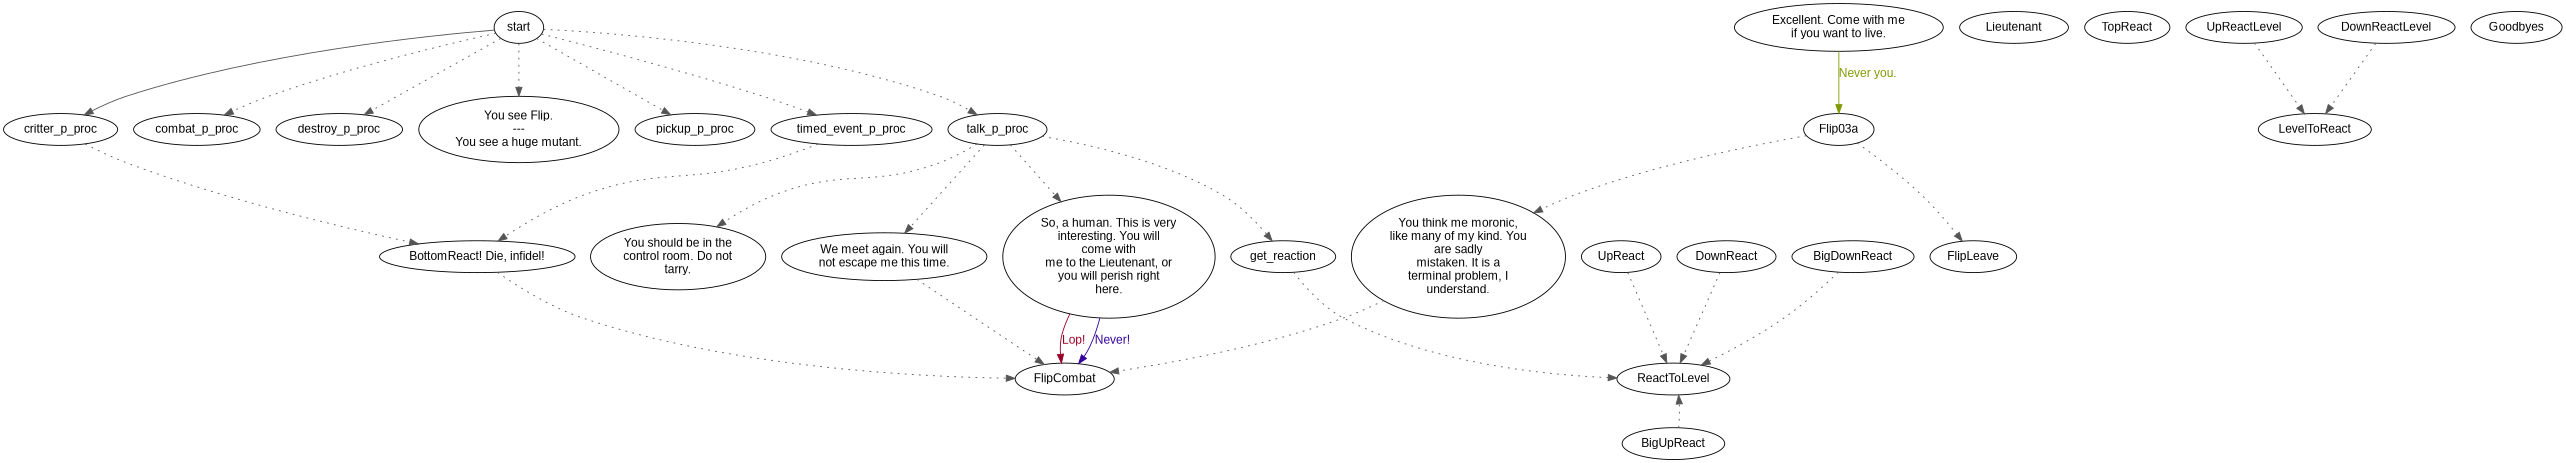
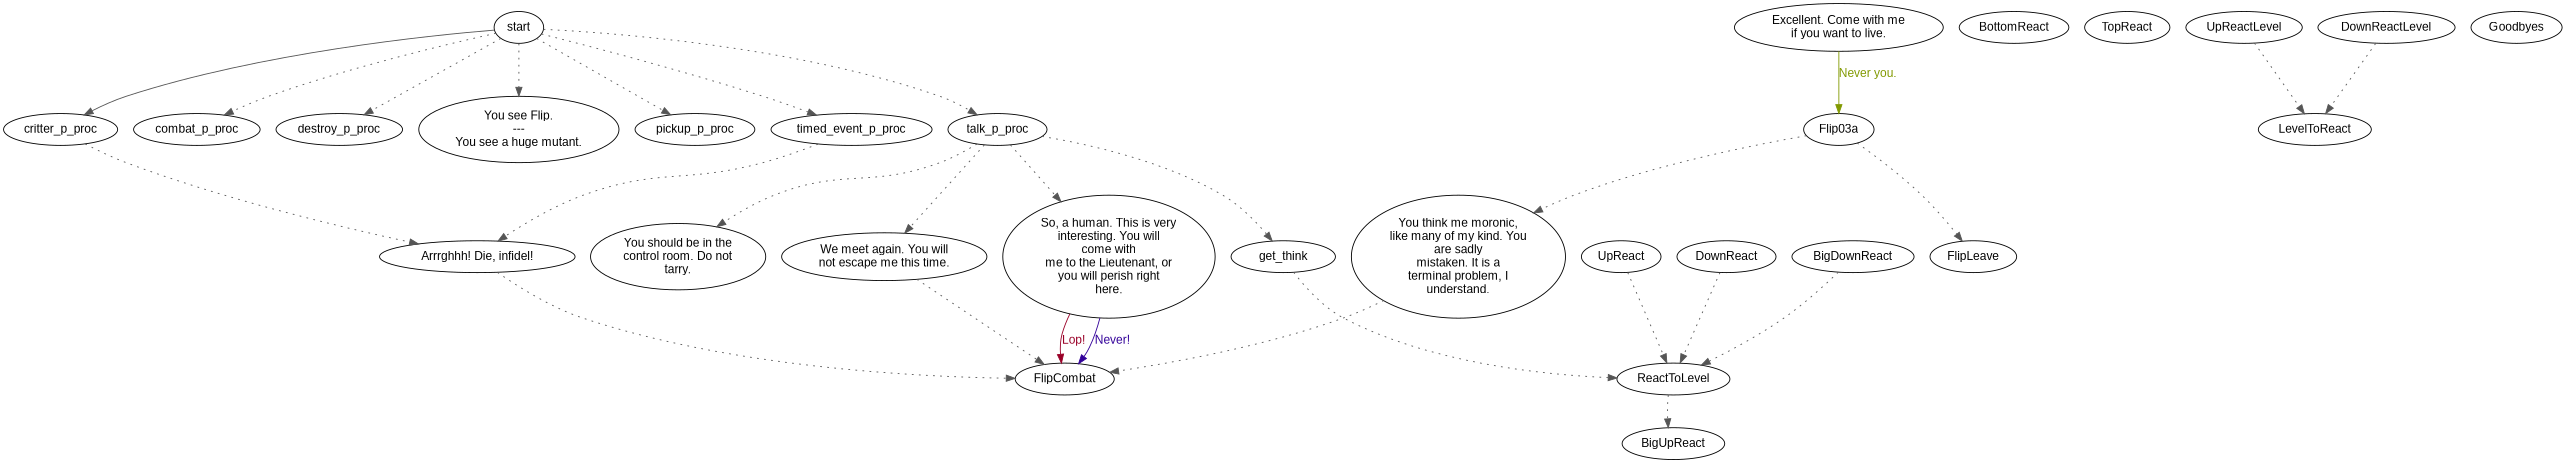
(2014, 27) -> (2014, 27)
(477, 257) -> (477, 257)
(1283, 257) -> (1283, 257)
(1679, 416) -> (1668, 407)
